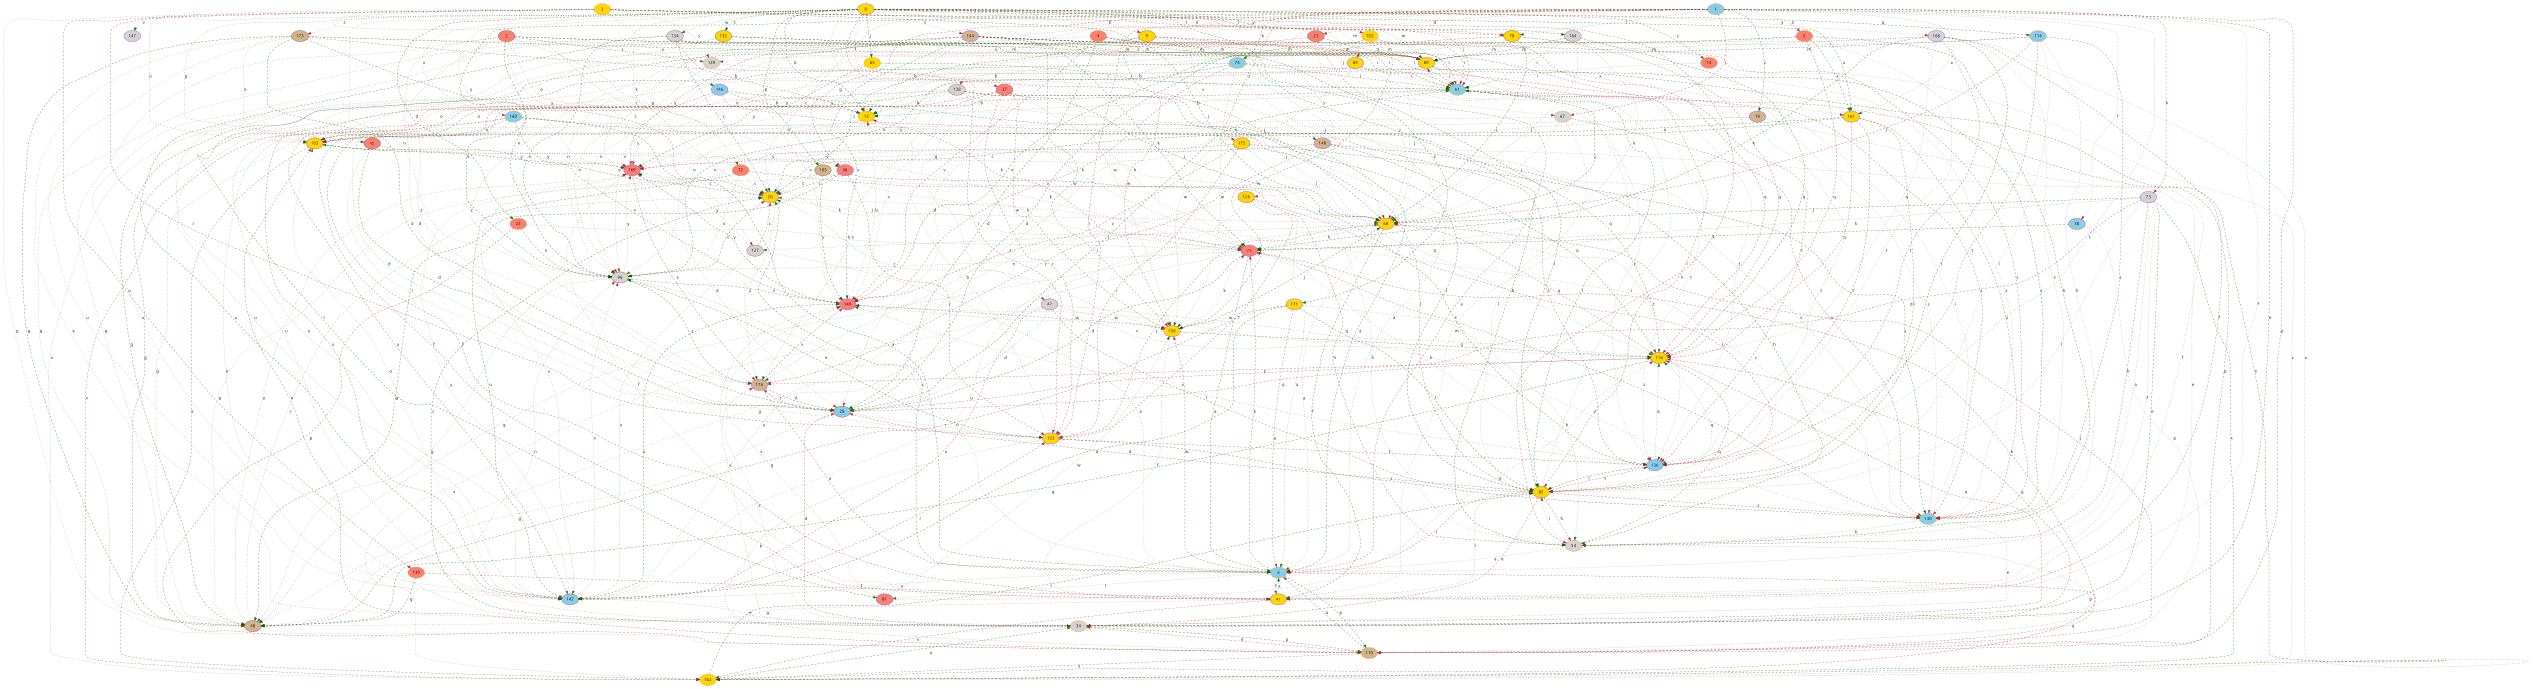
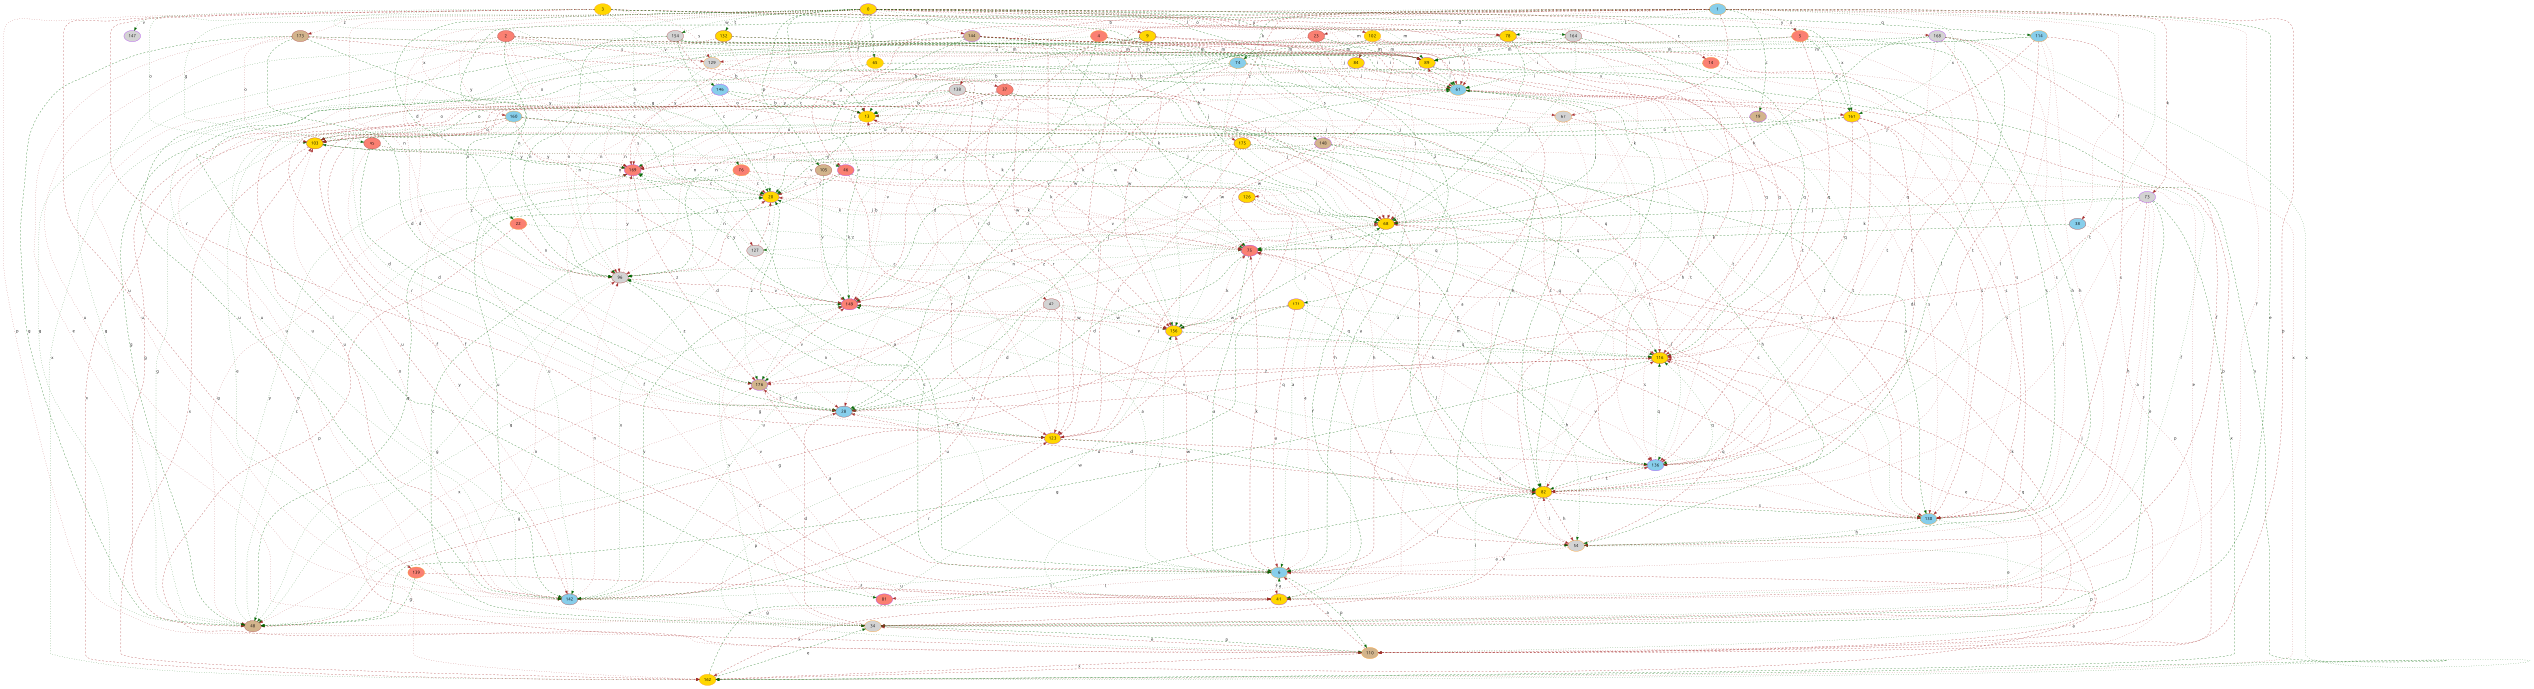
(1378, 49) -> (1380, 49)
(1178, 102) -> (1178, 102)
(596, 114) -> (596, 114)
(741, 170) -> (741, 170)
